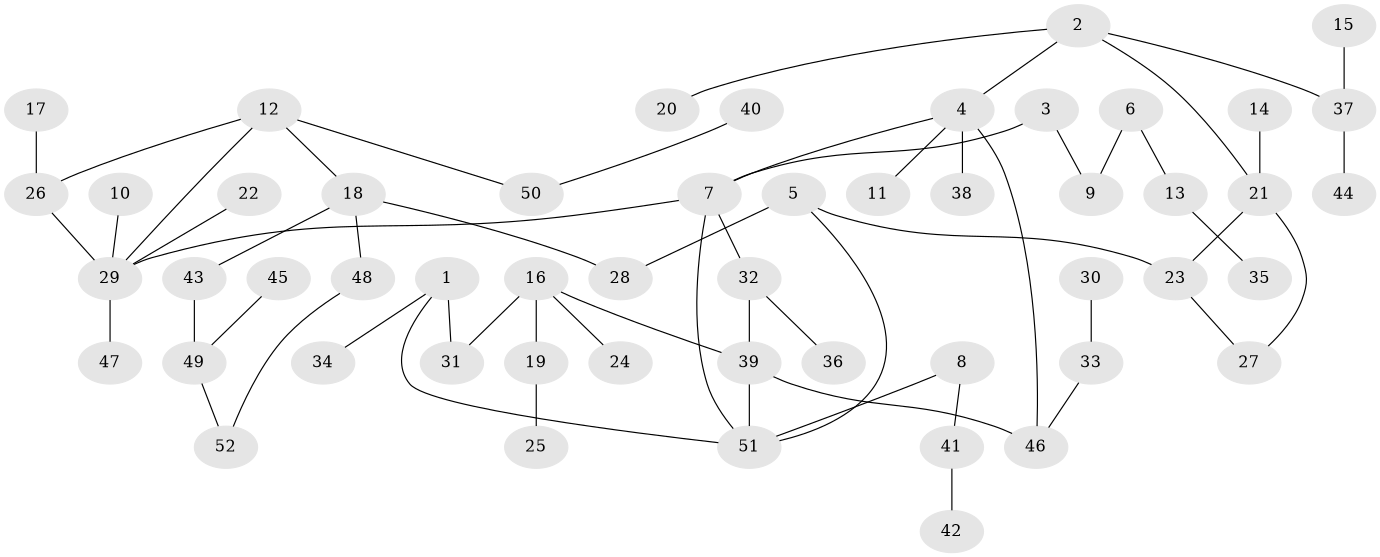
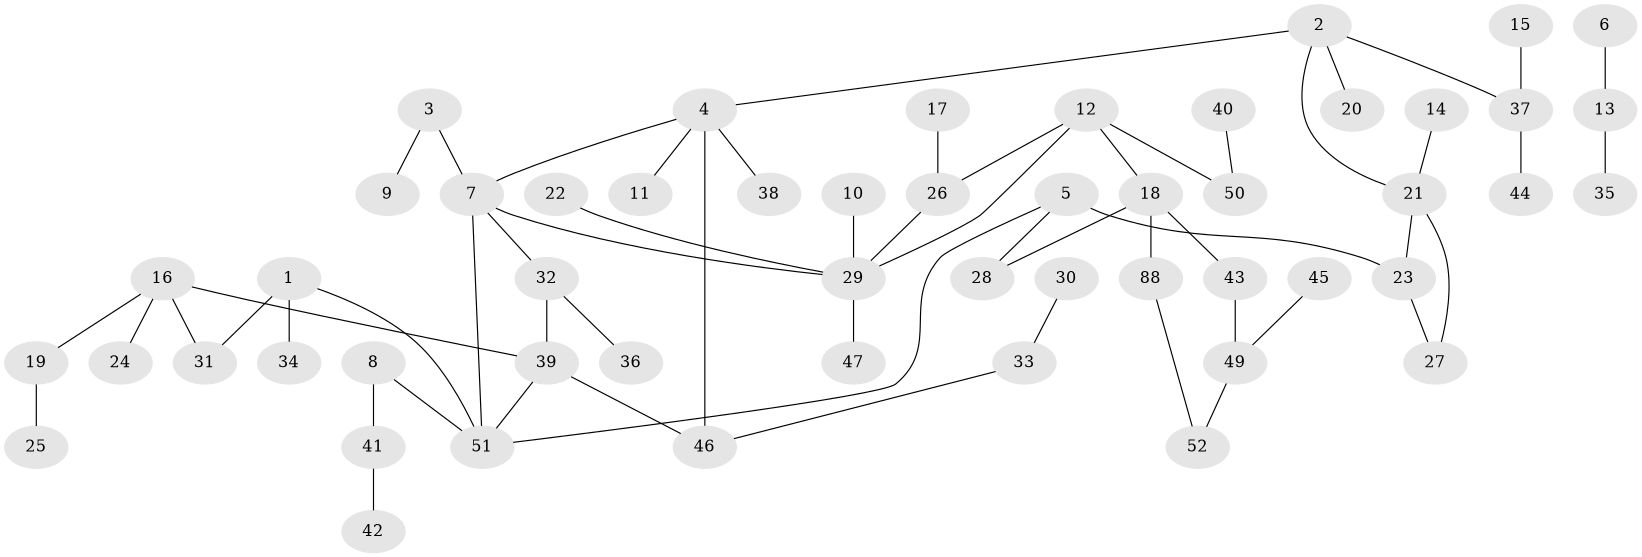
(1111, 152) -> none
(363, 279) -> (1151, 279)
